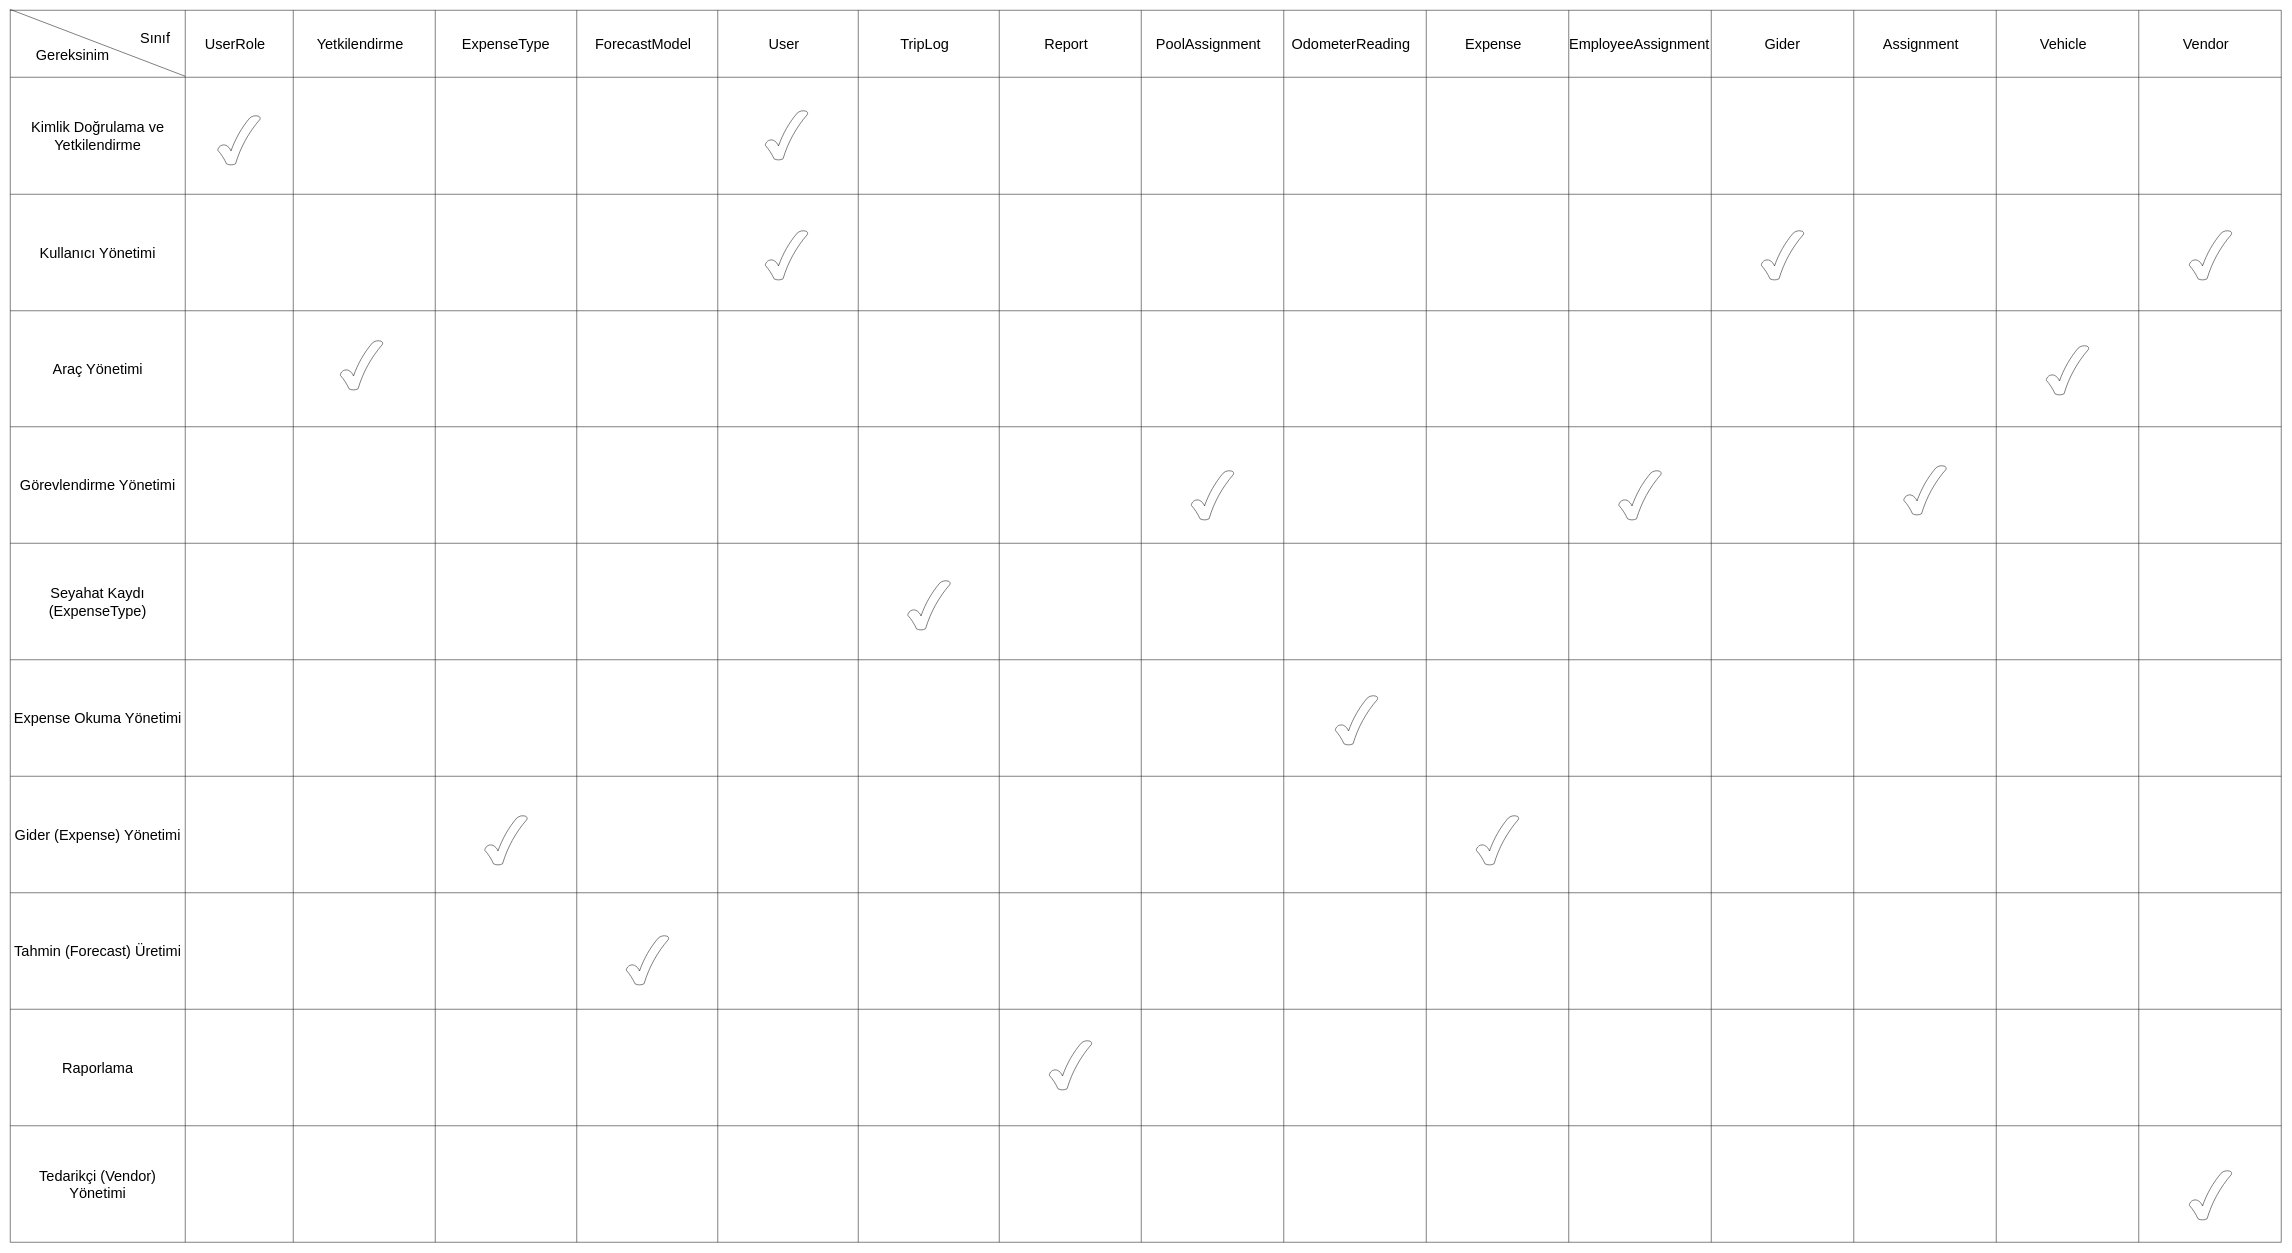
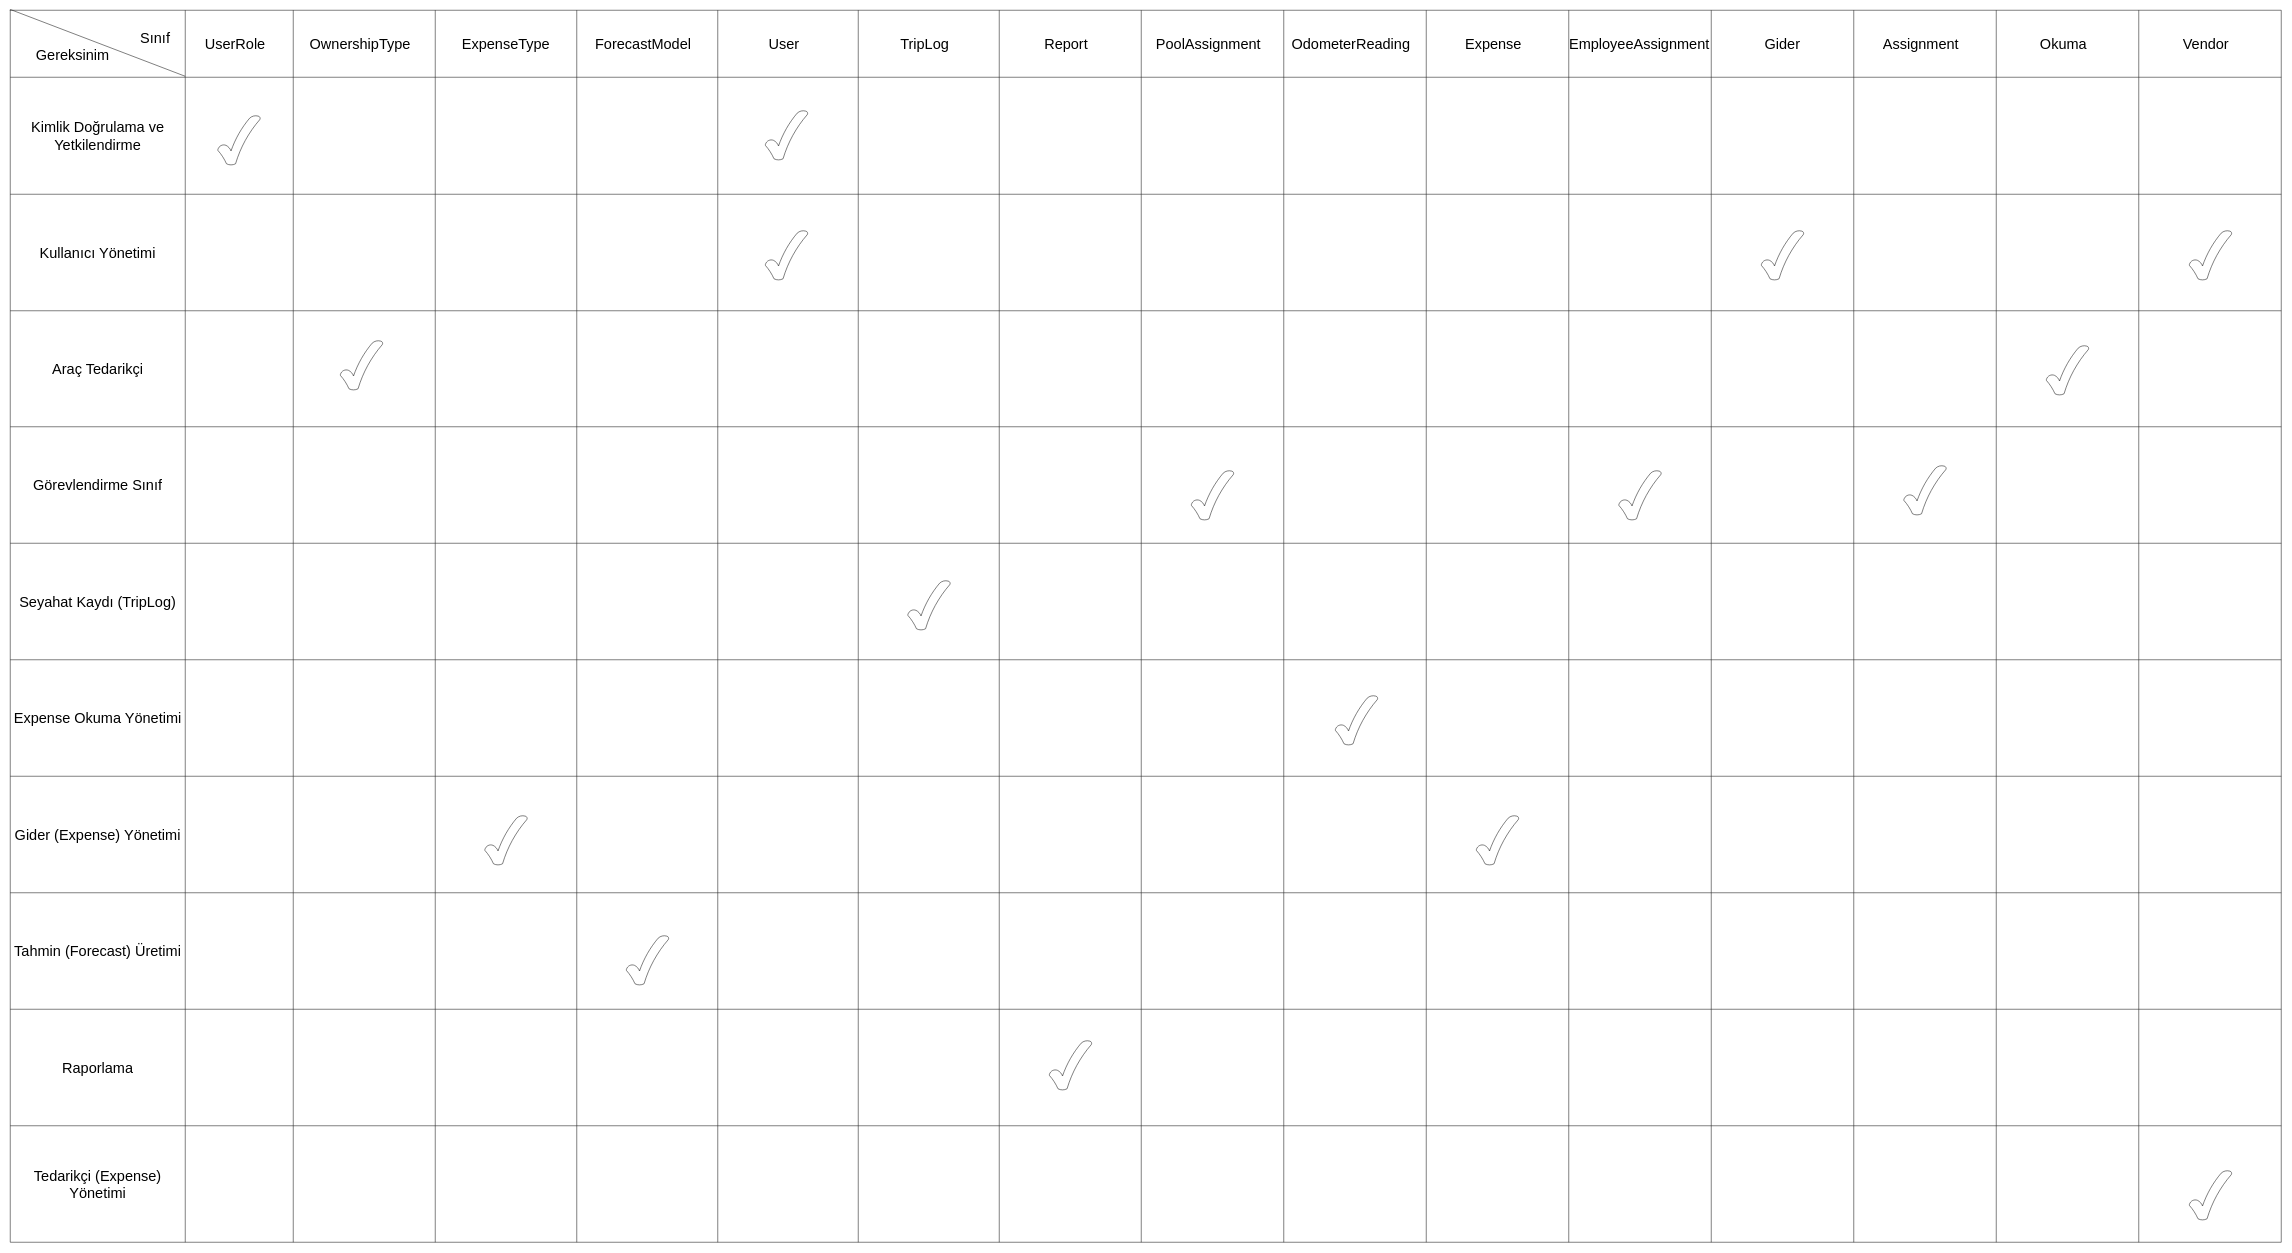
(364, 44) -> (364, 44)
(2068, 44) -> (2068, 44)
(98, 369) -> (98, 369)
(98, 485) -> (98, 485)
(98, 602) -> (98, 602)
(98, 1184) -> (98, 1184)
